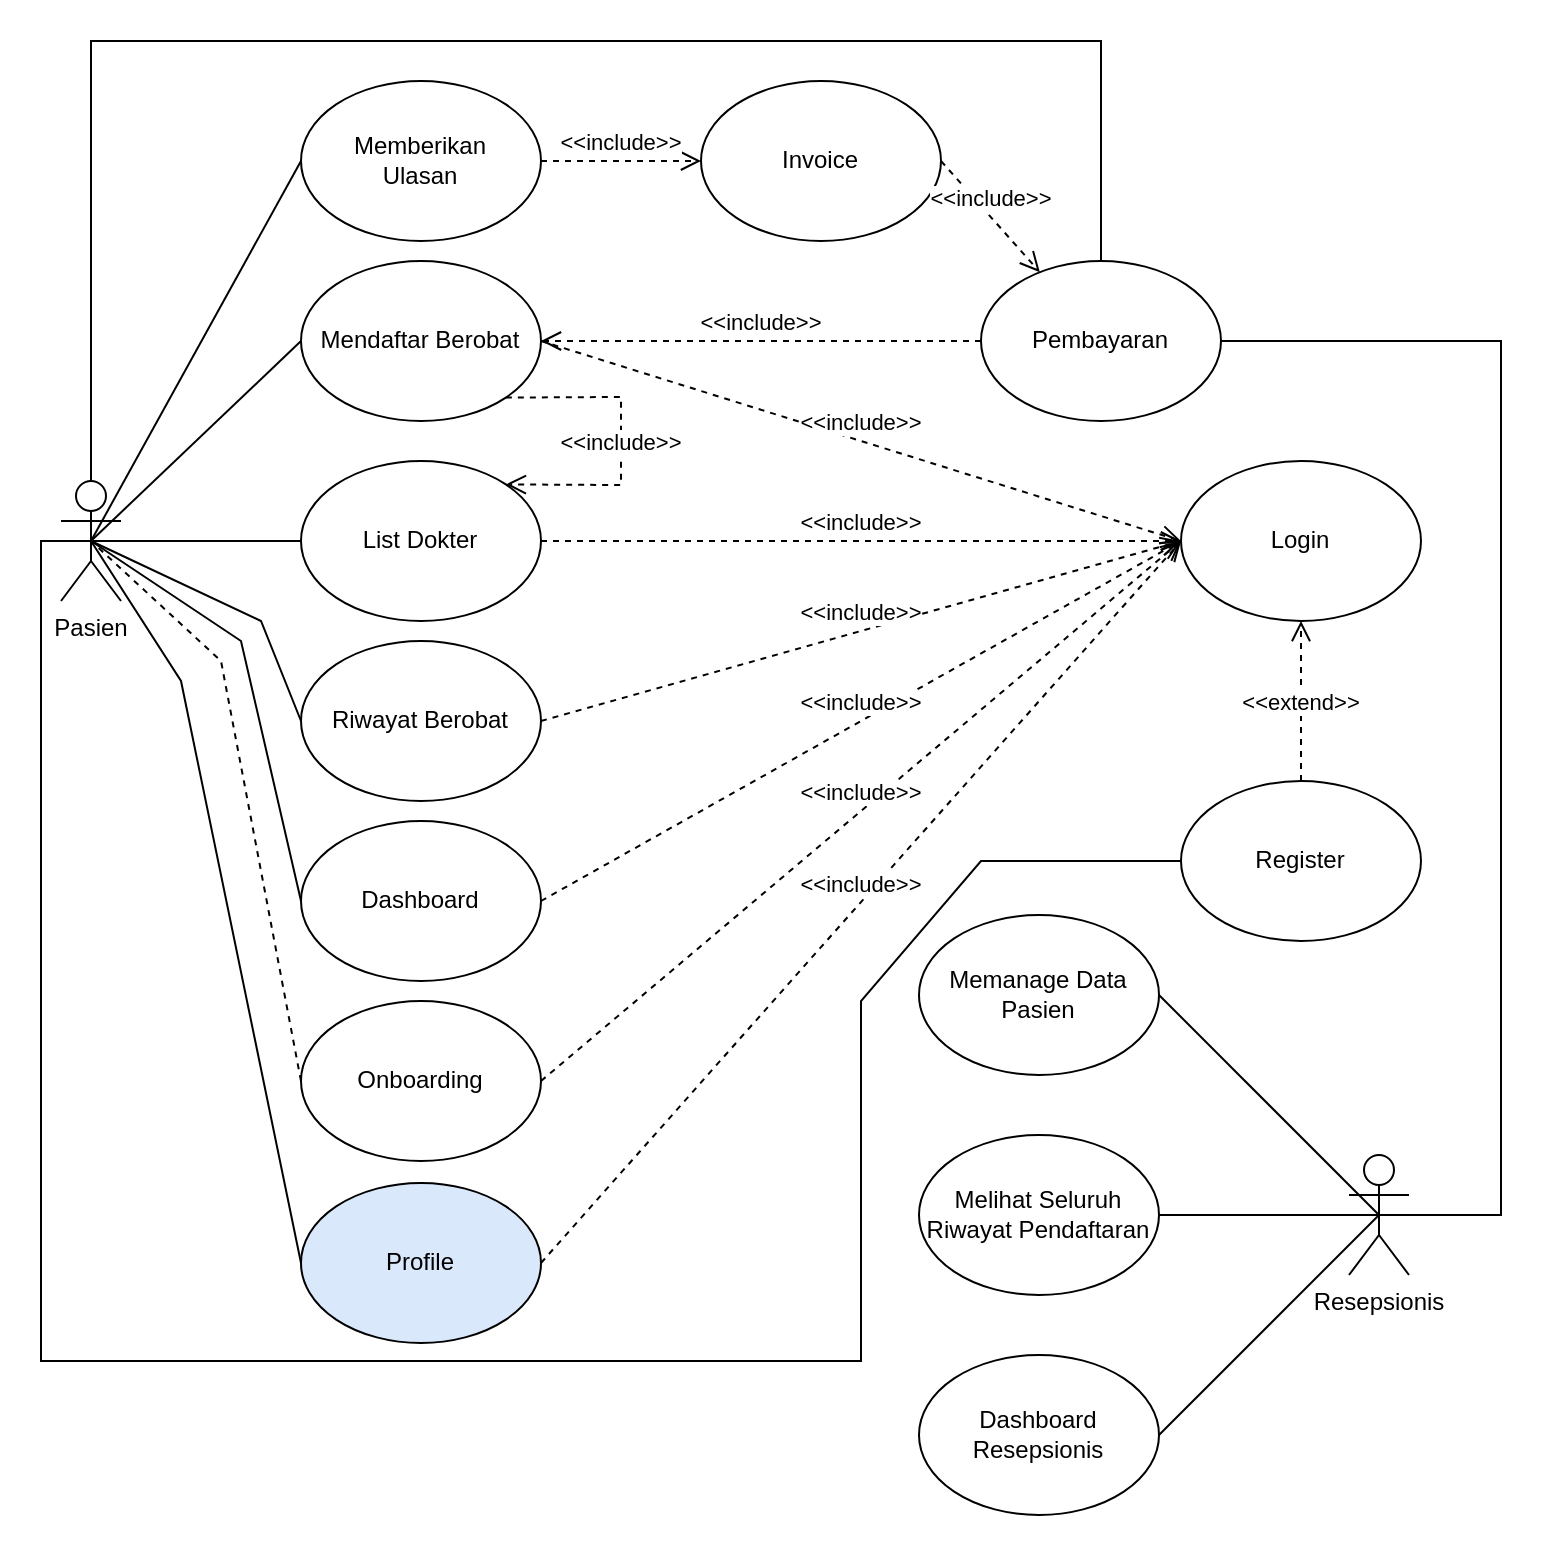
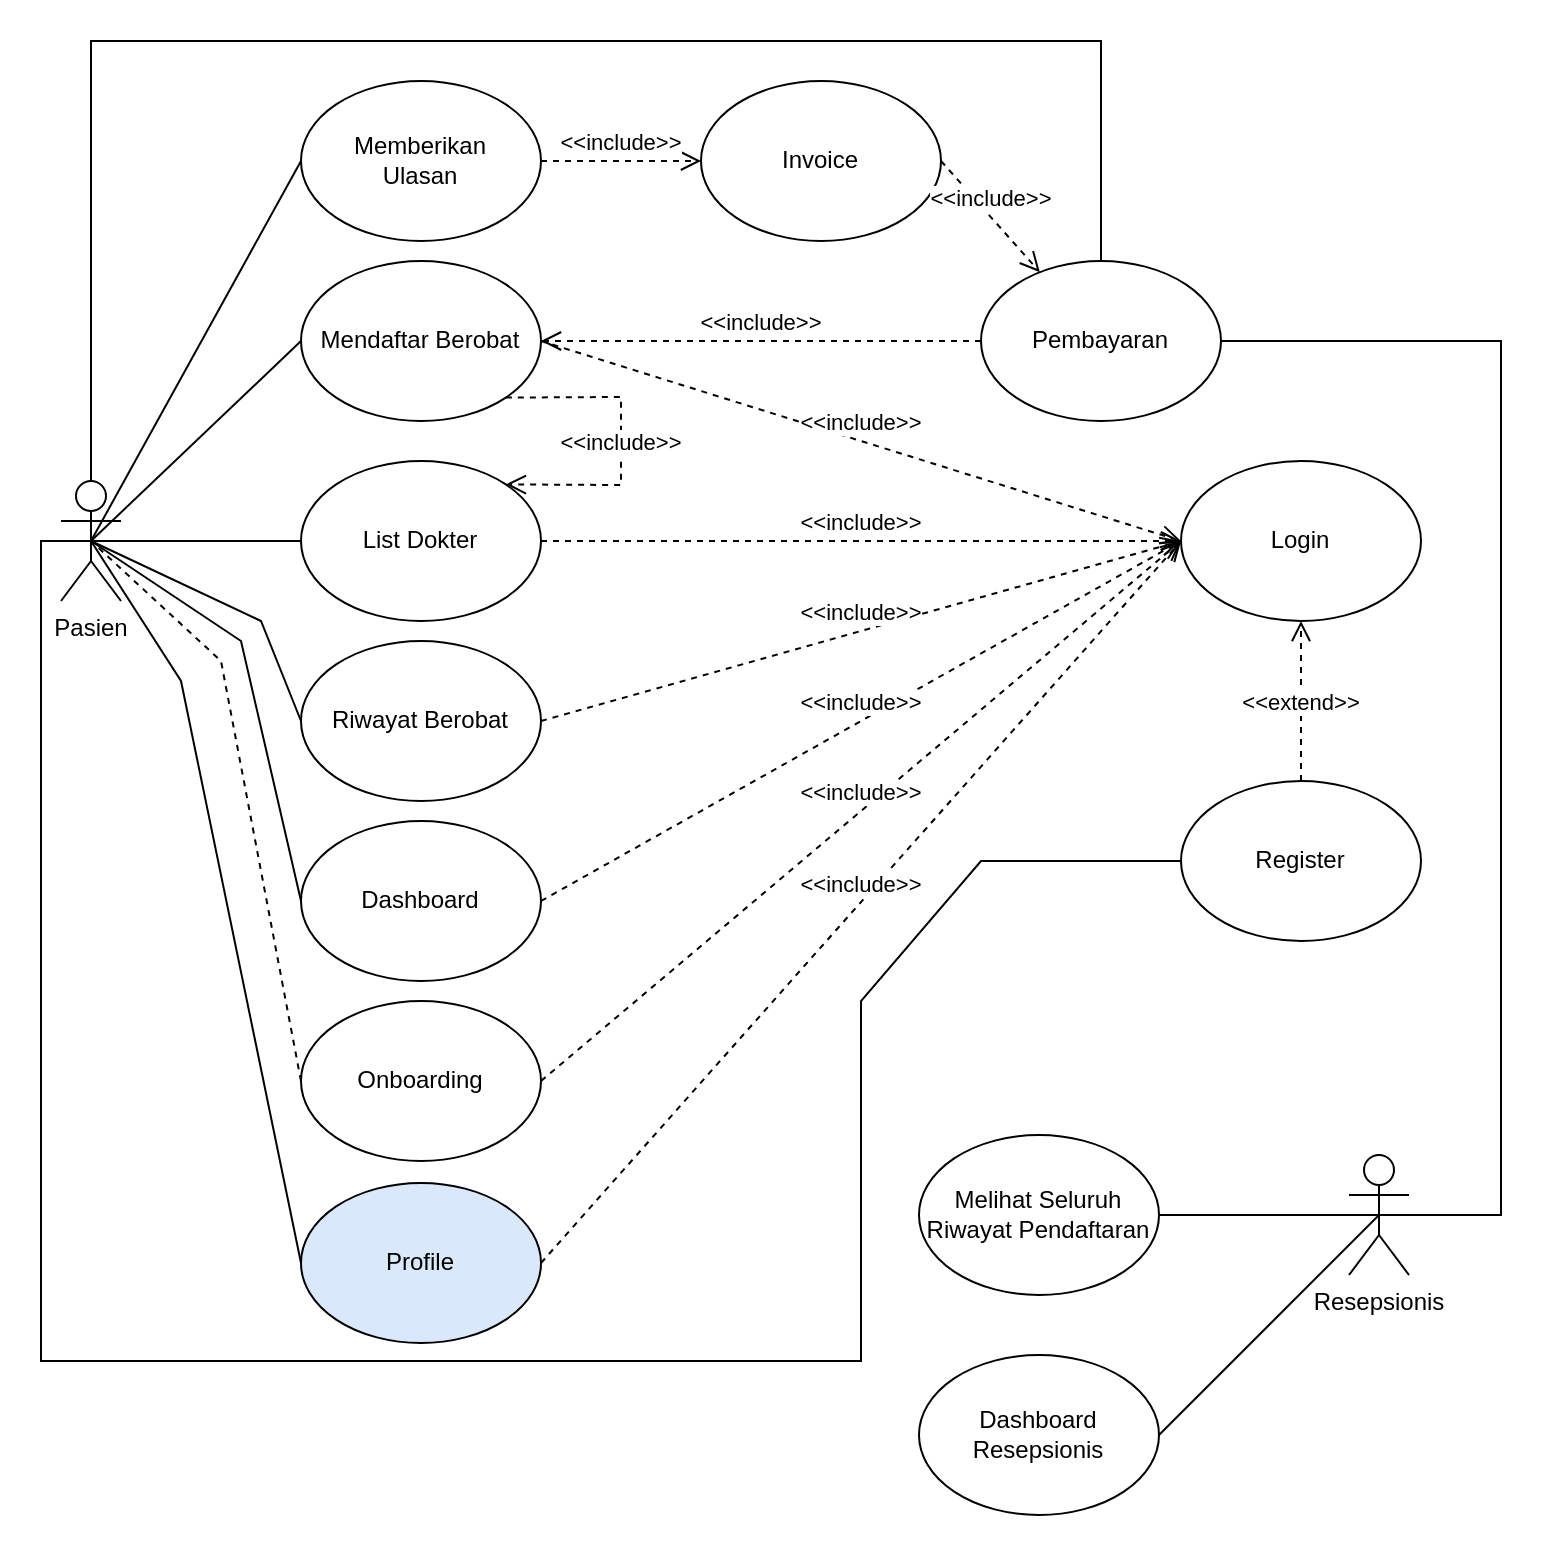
(1039, 995) -> none
(1257, 1093) -> none
